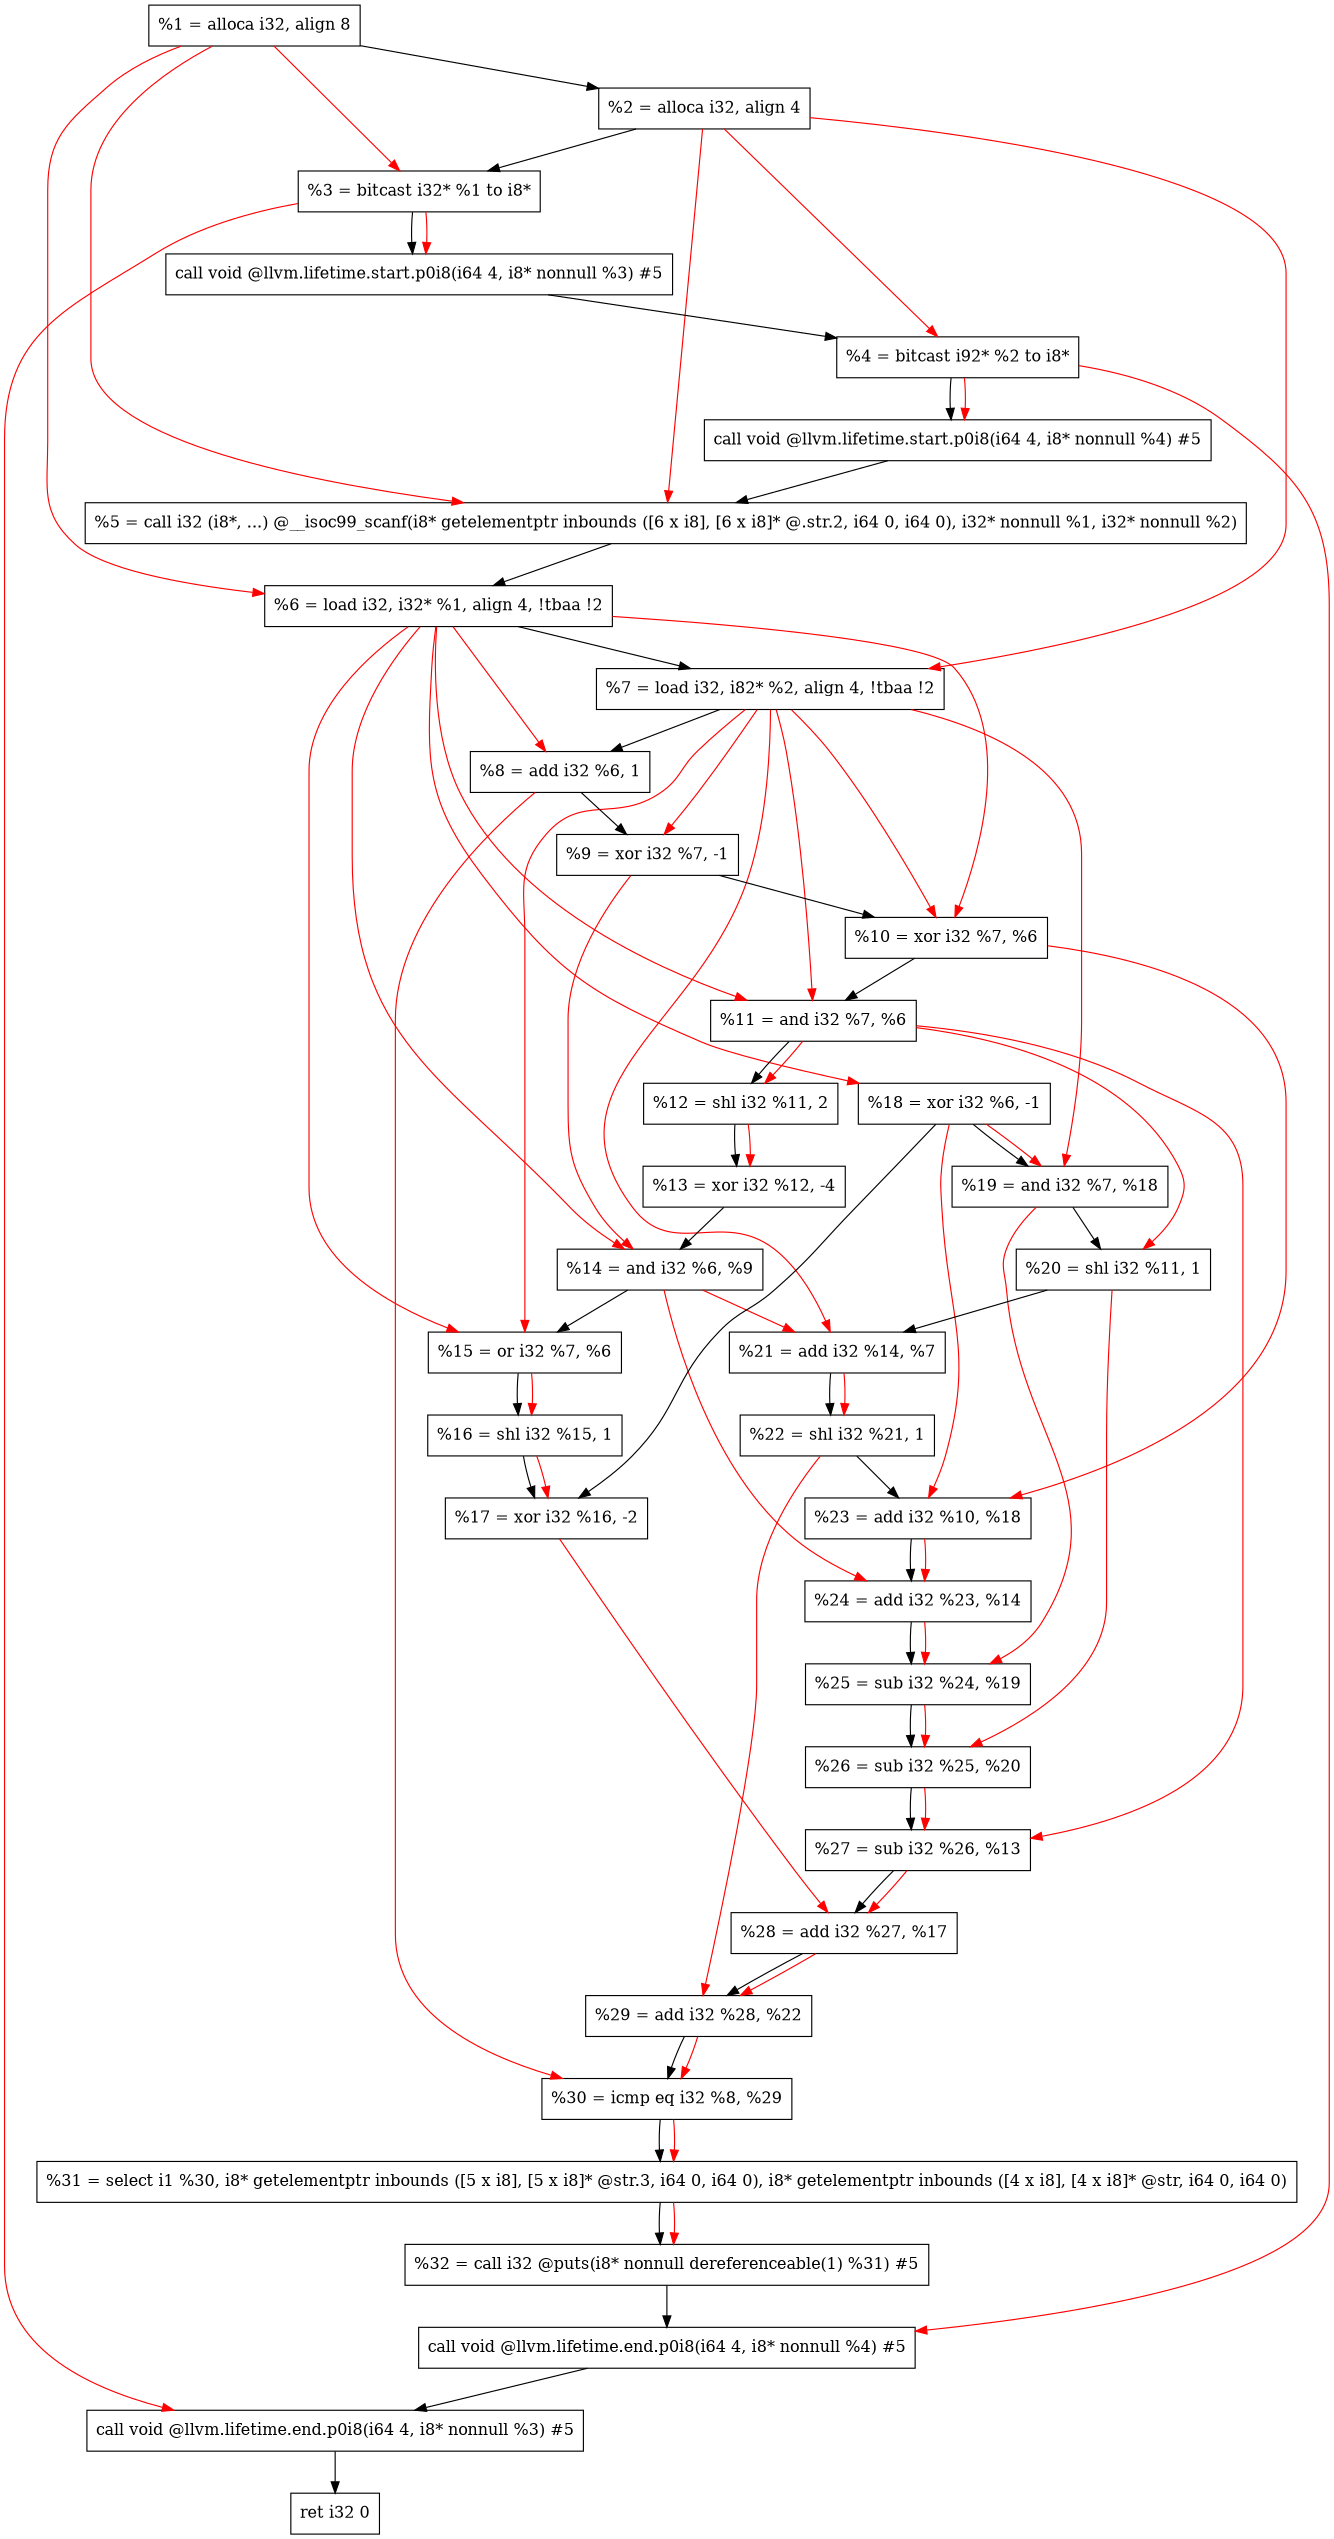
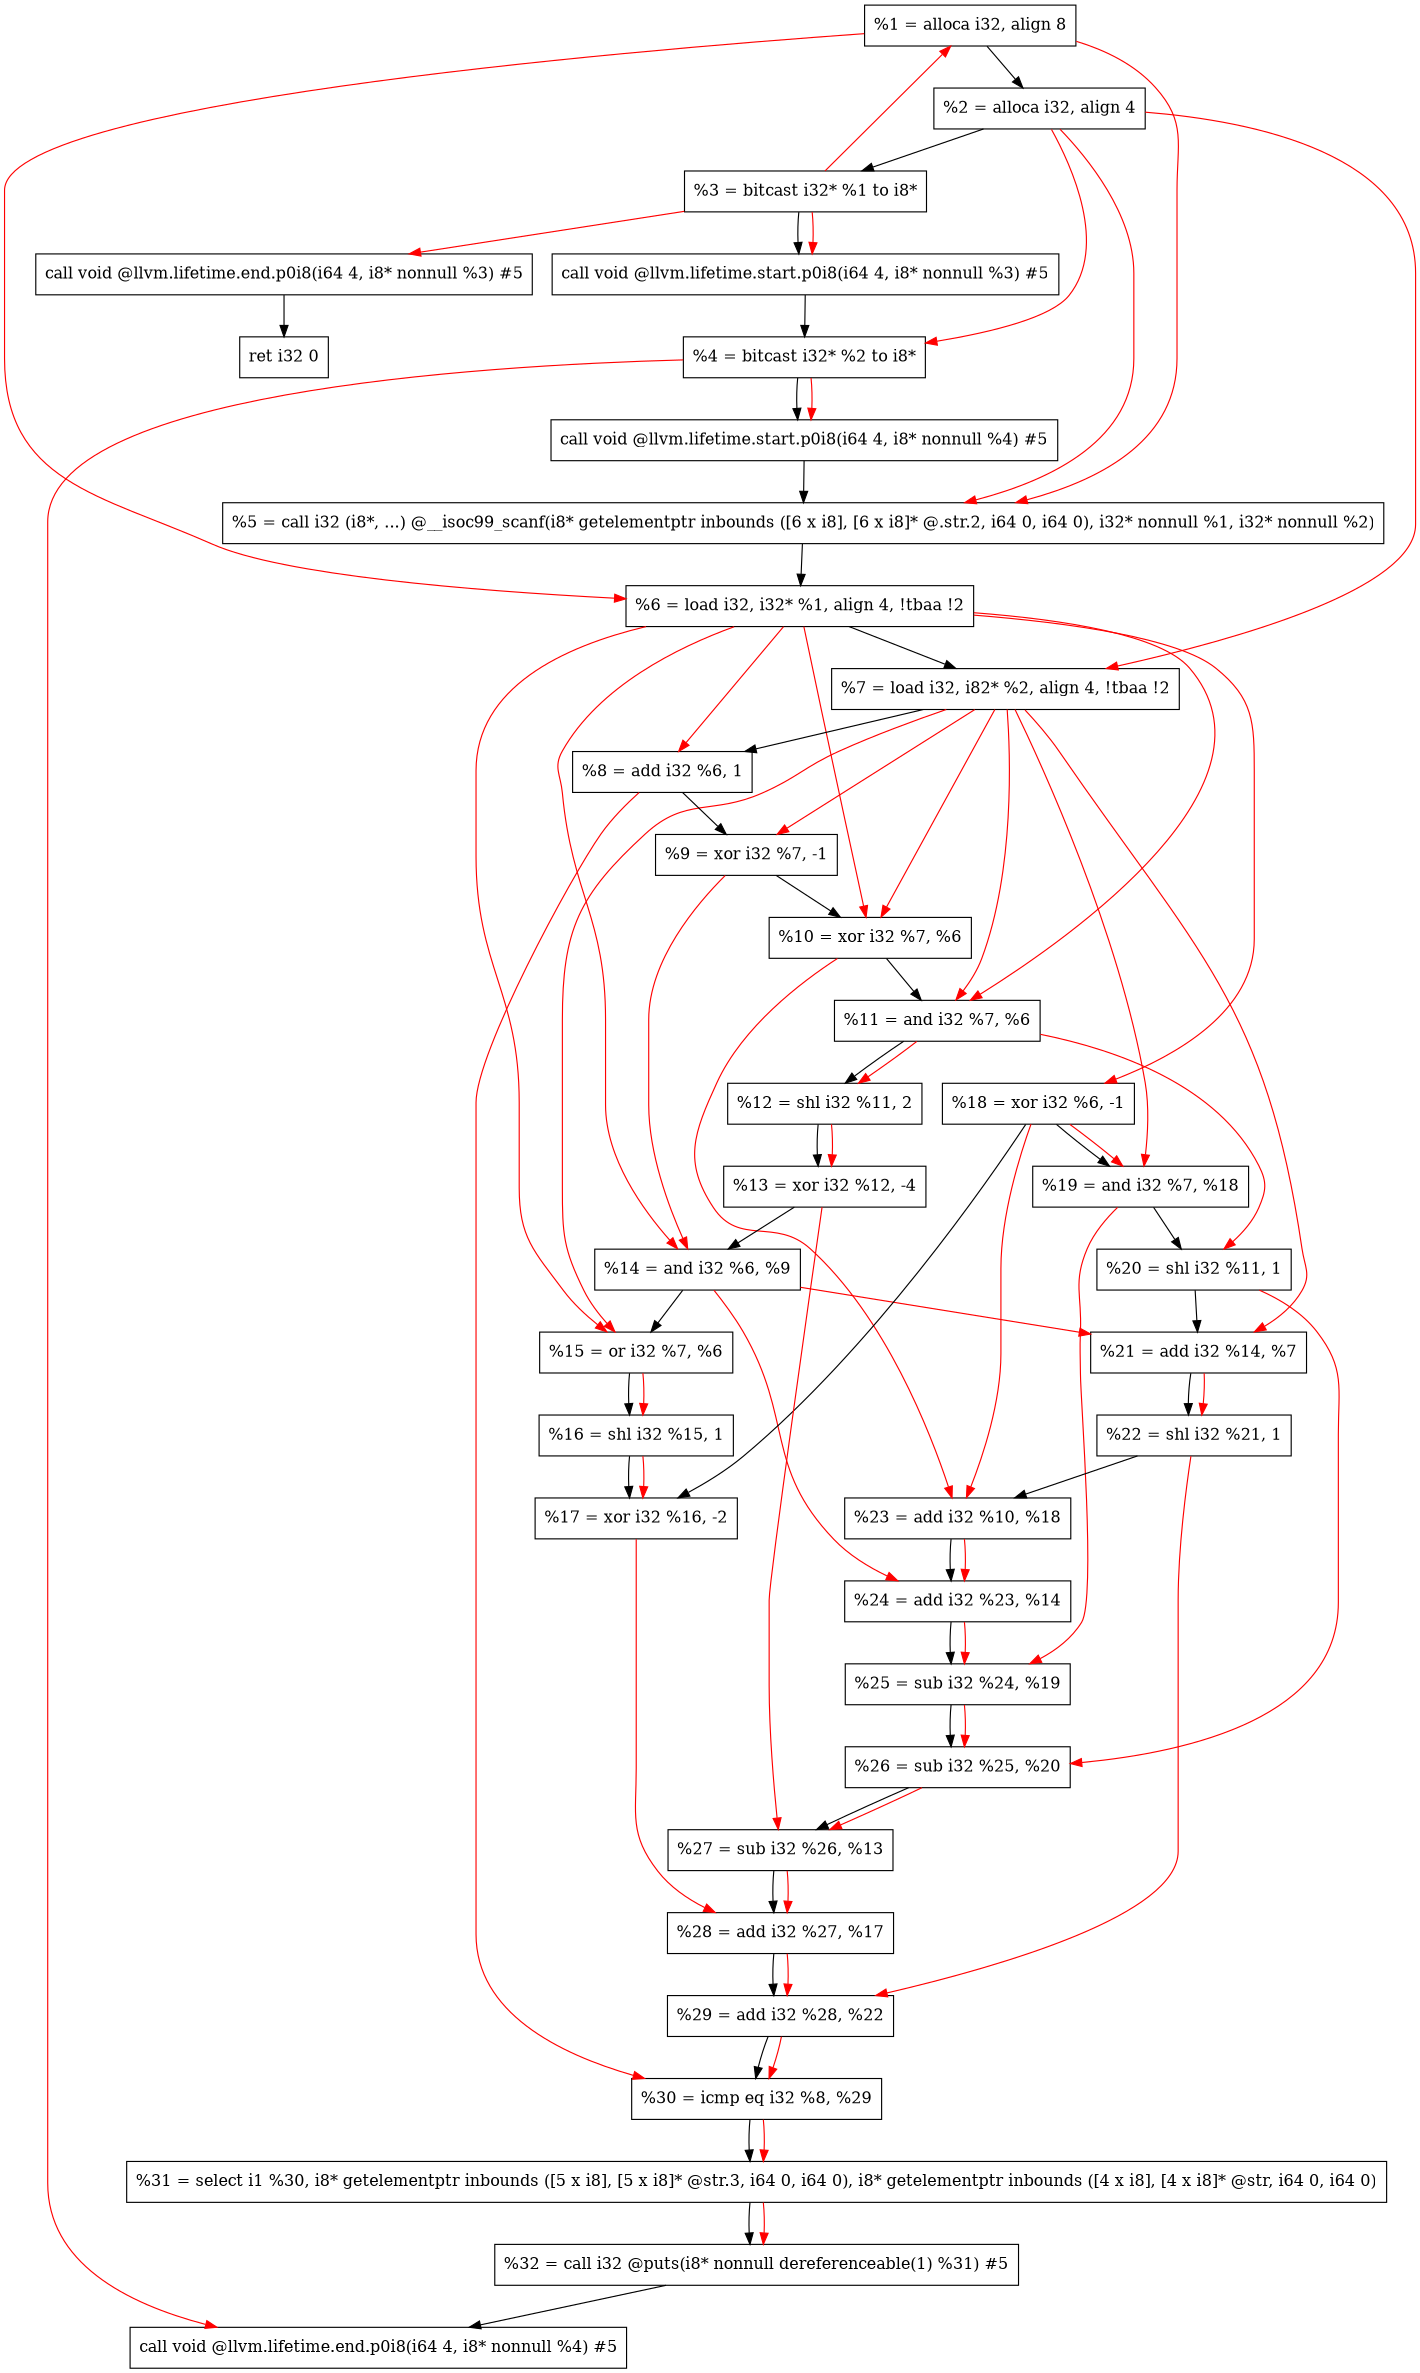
(333, 104) -> (884, 113)
(958, 357) -> (804, 357)
(1243, 1348) -> (780, 1511)
(507, 2388) -> none
